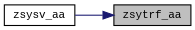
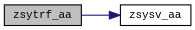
(89, 15) -> (95, 15)
